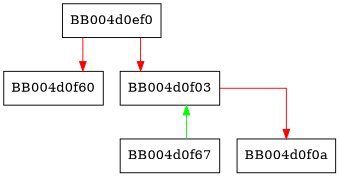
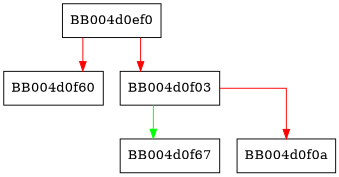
(187, 127) -> (153, 117)
